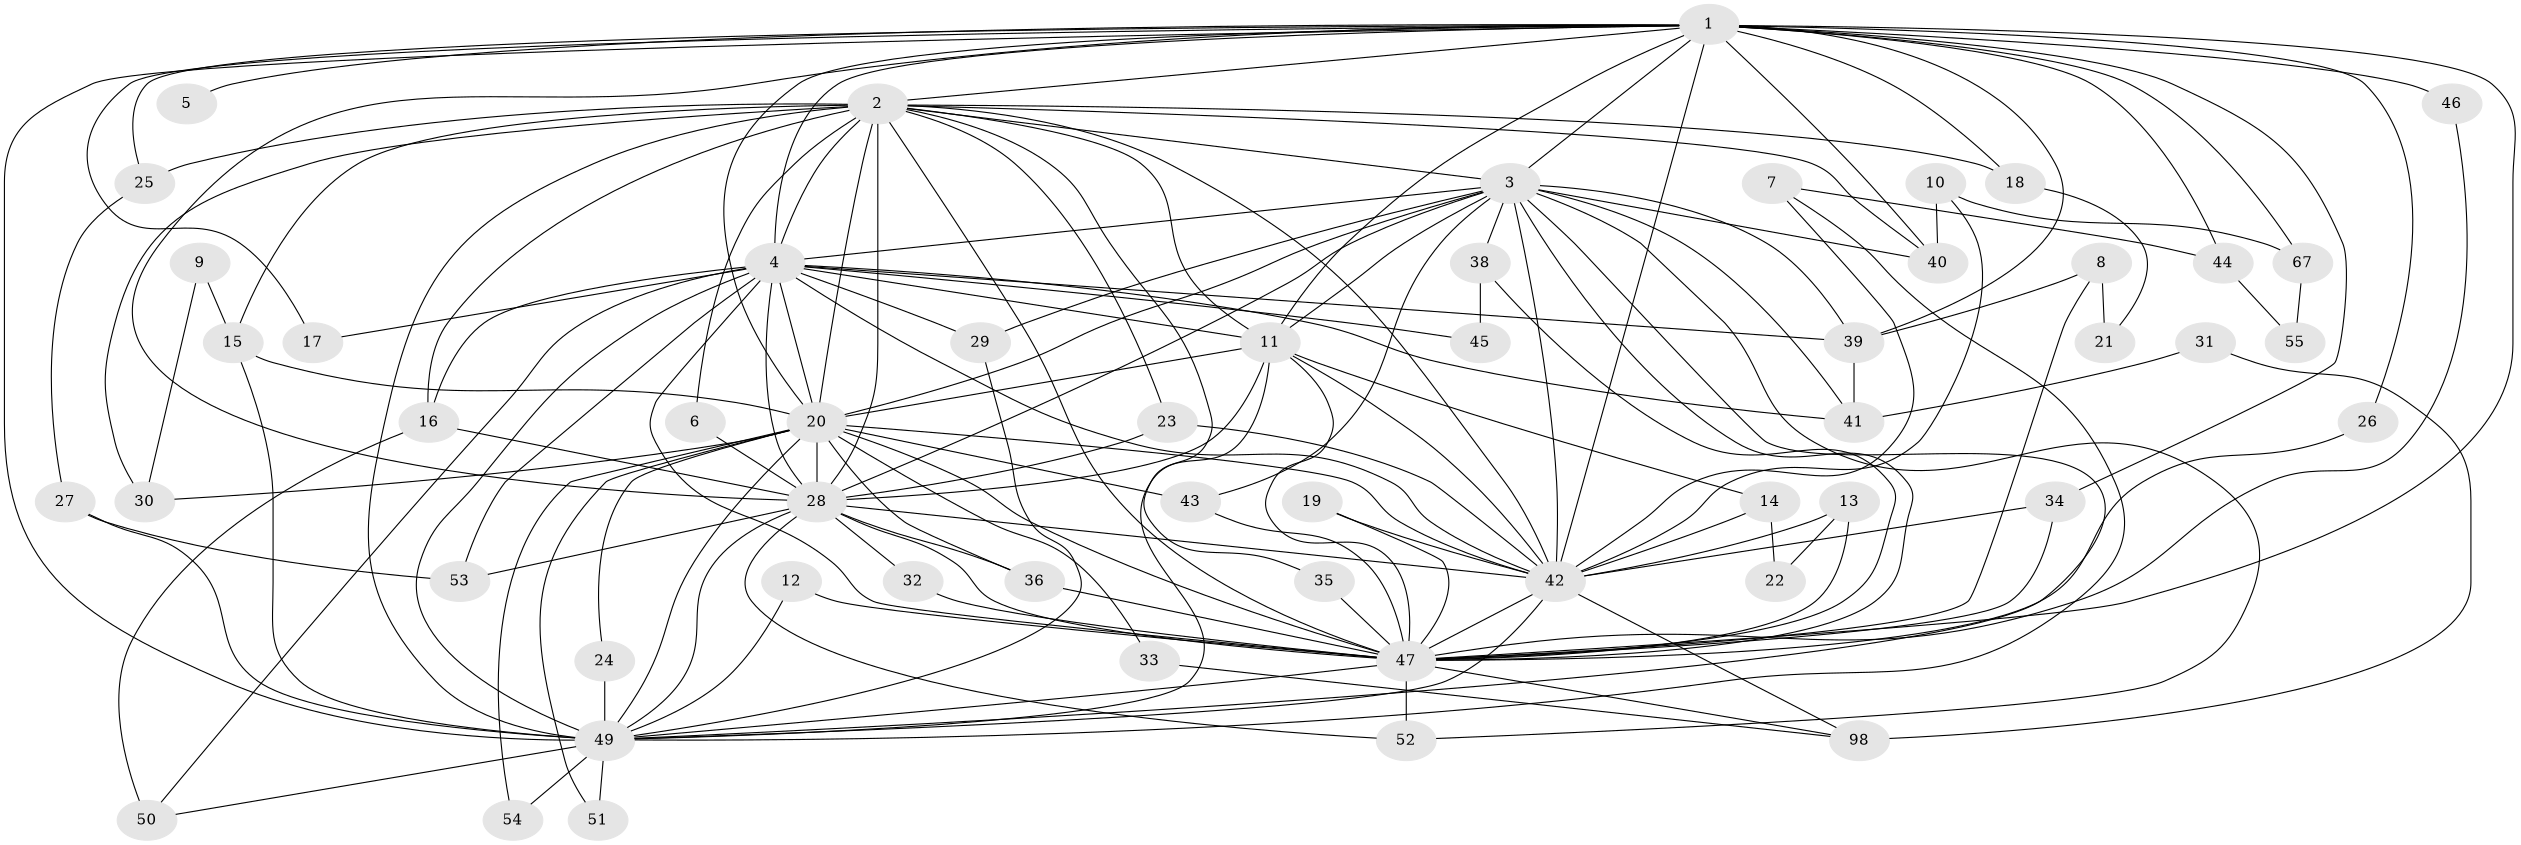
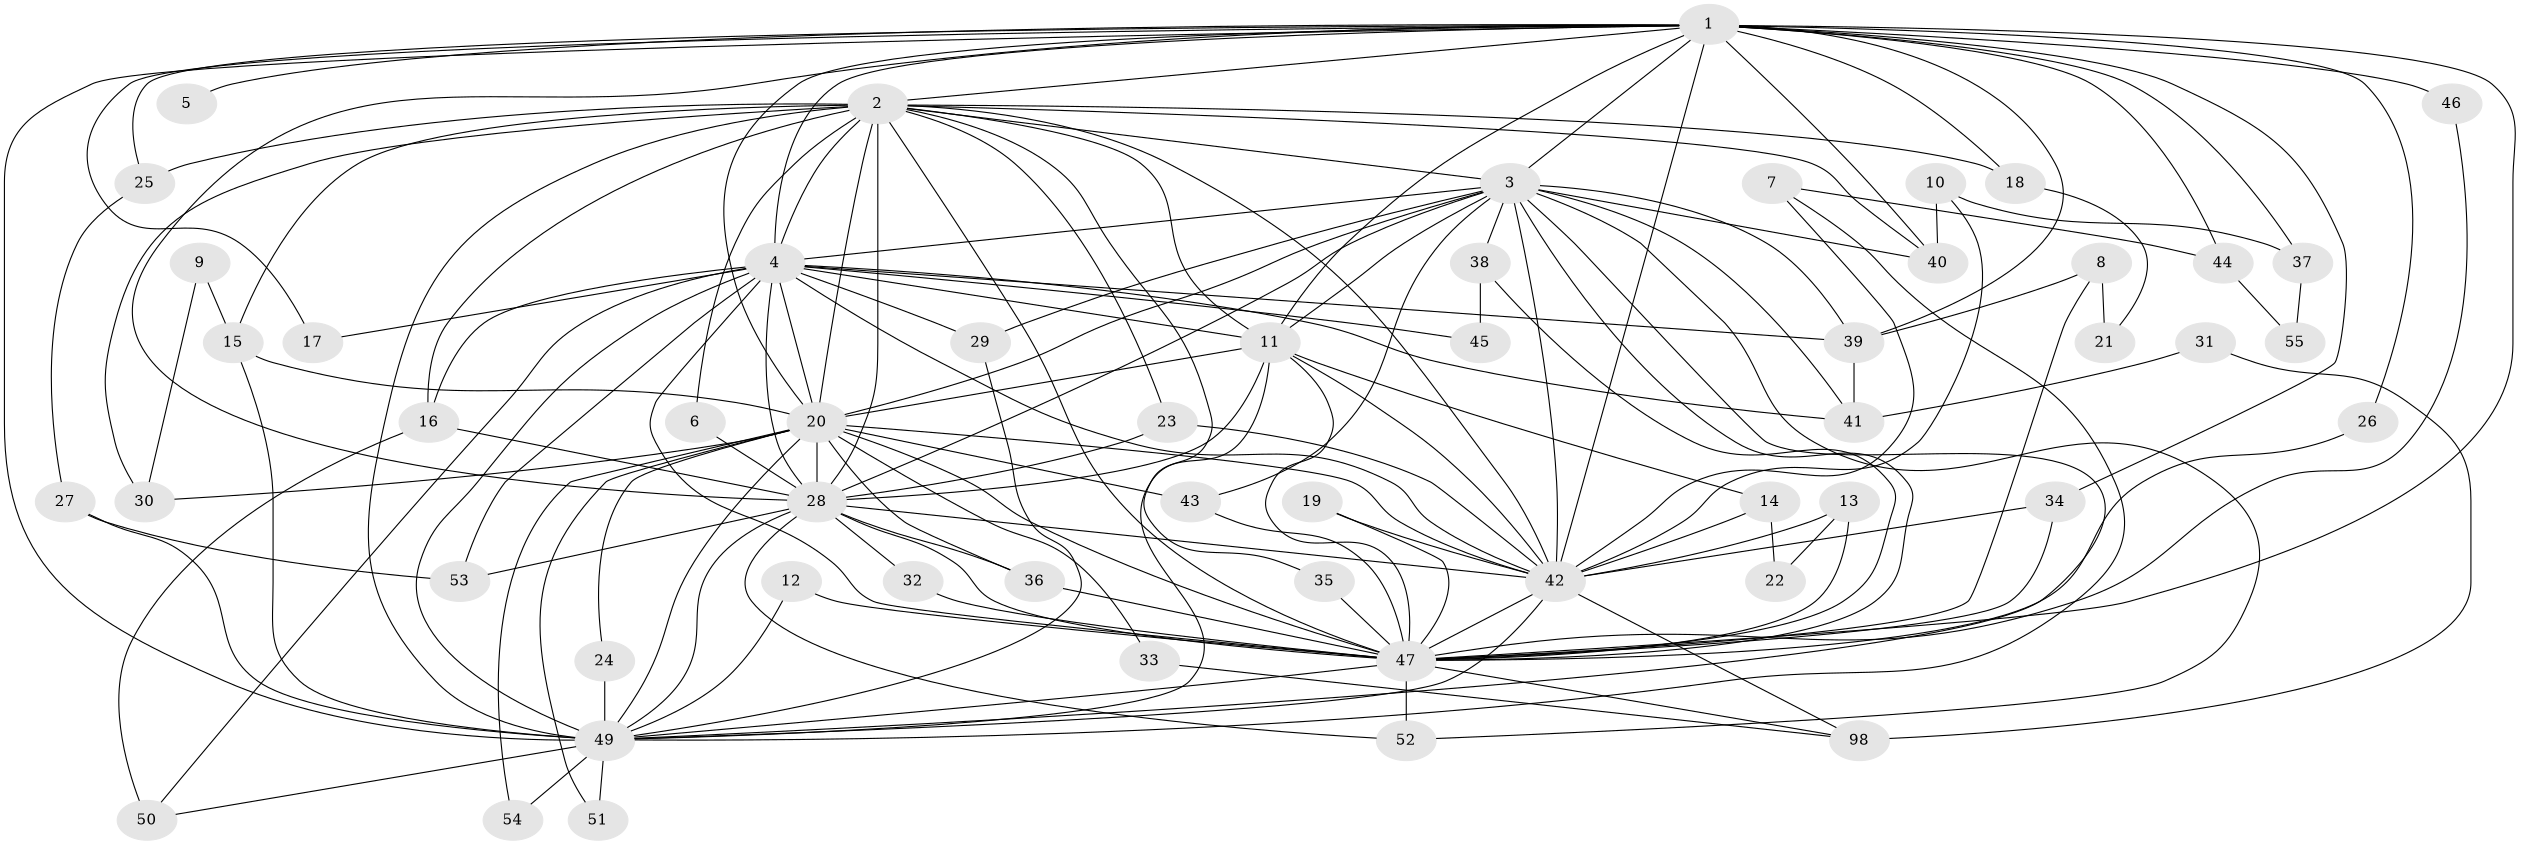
(2303, 263) -> (2303, 263)
